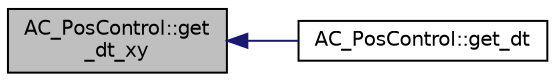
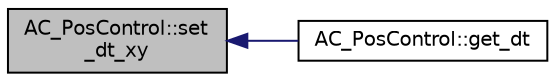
(117, 41) -> (117, 41)
